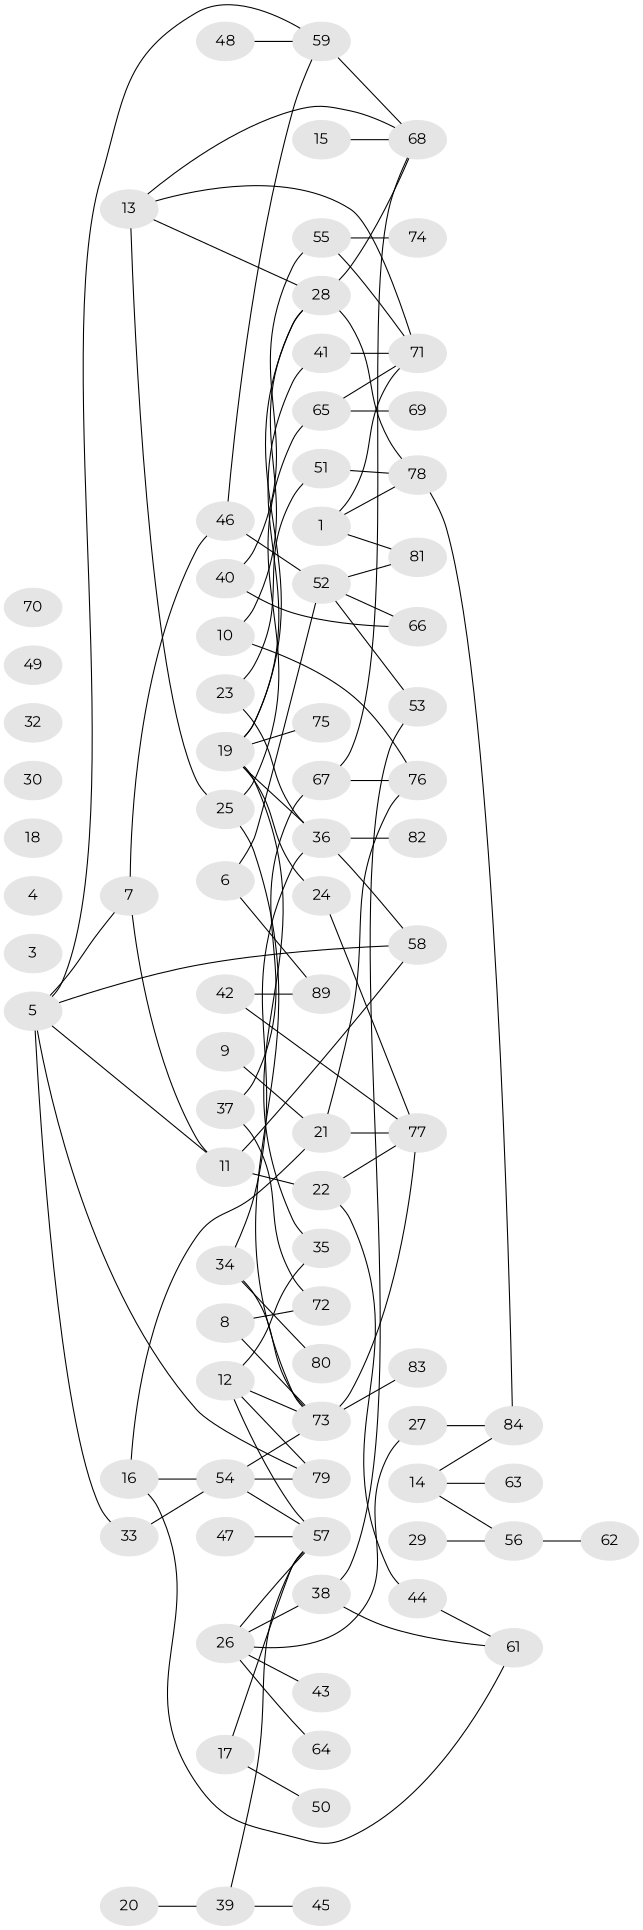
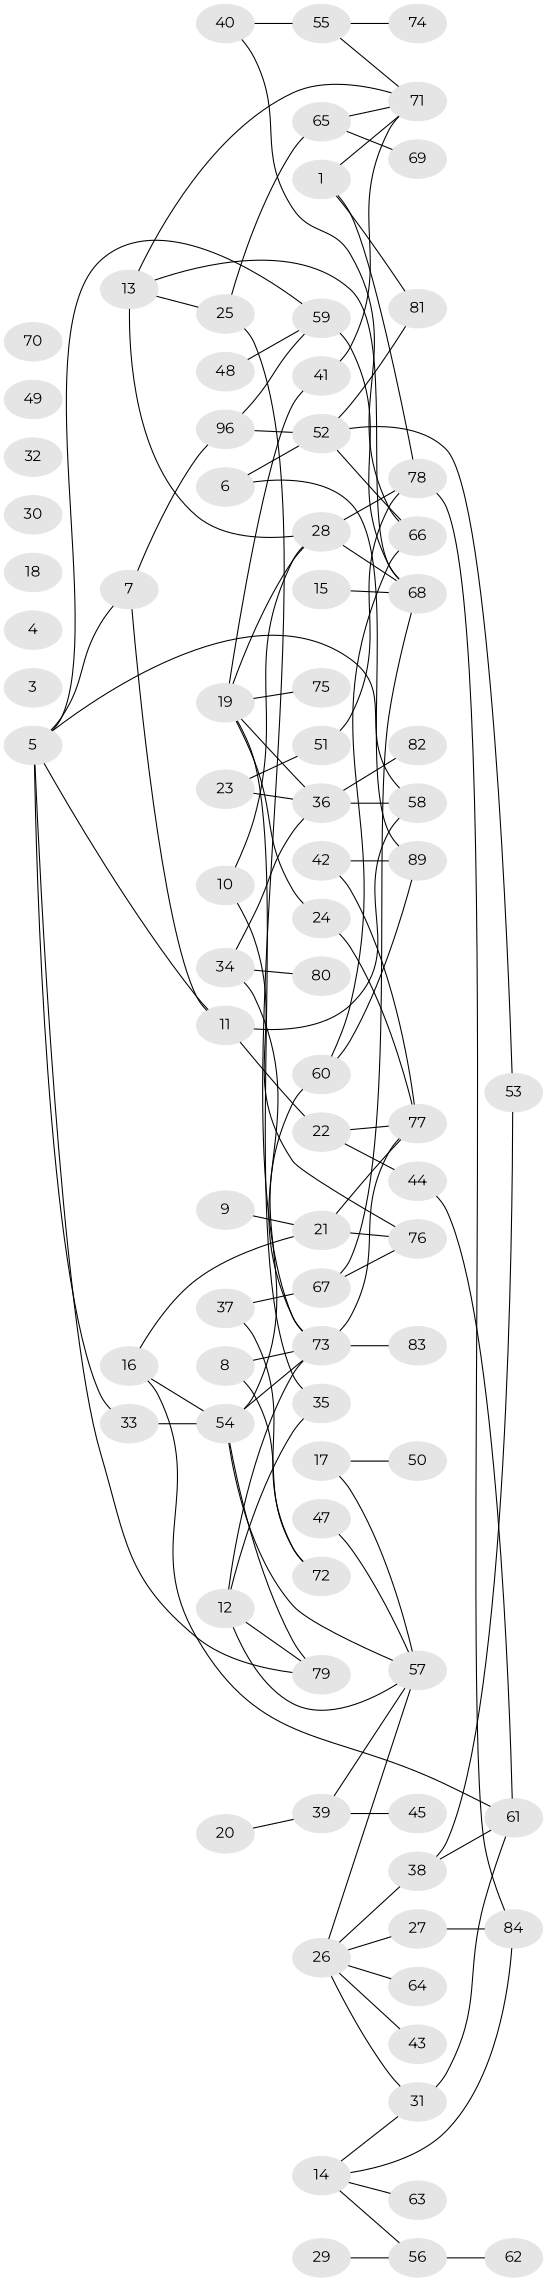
(225, 521) -> (225, 429)
none -> (321, 1074)
none -> (418, 2102)
